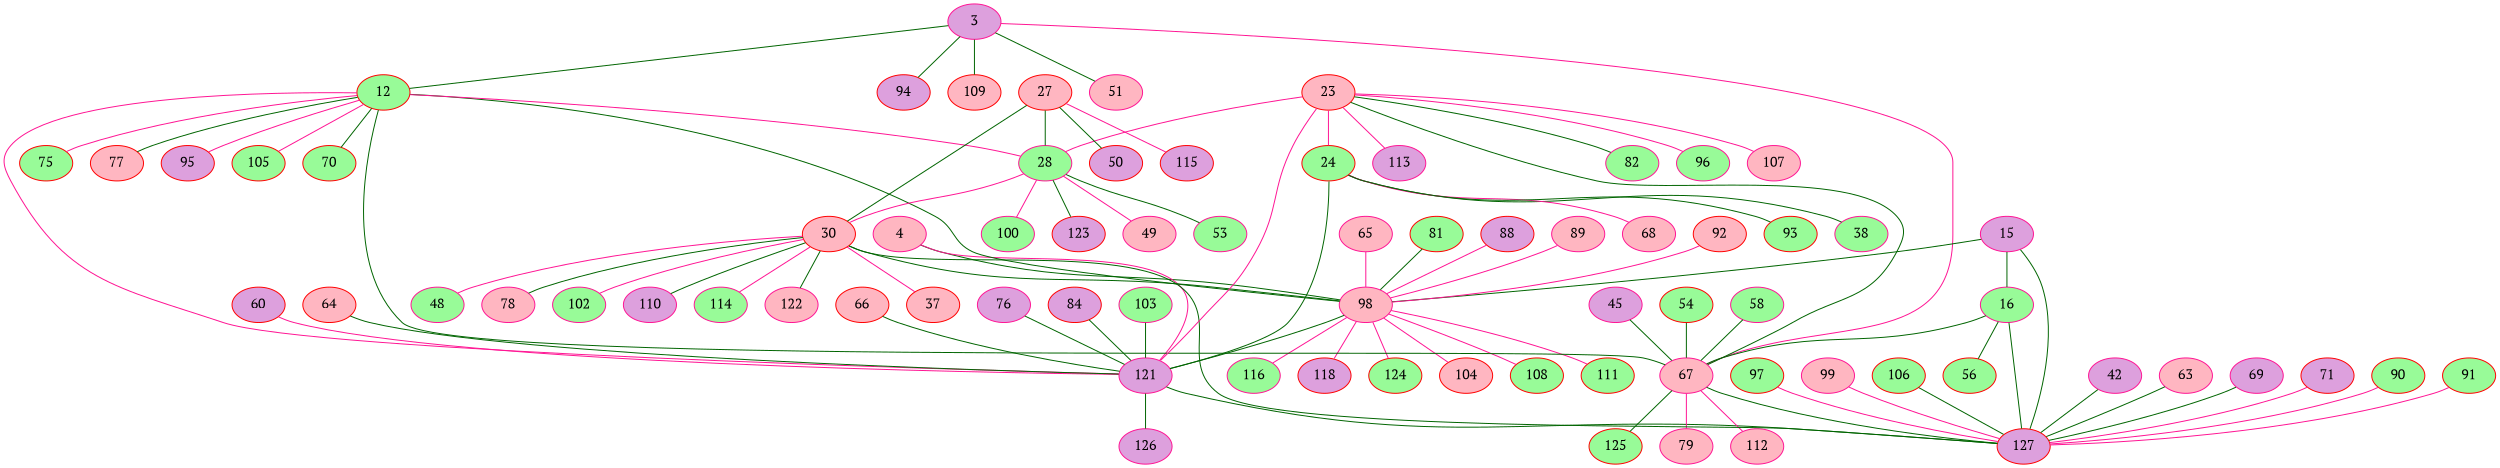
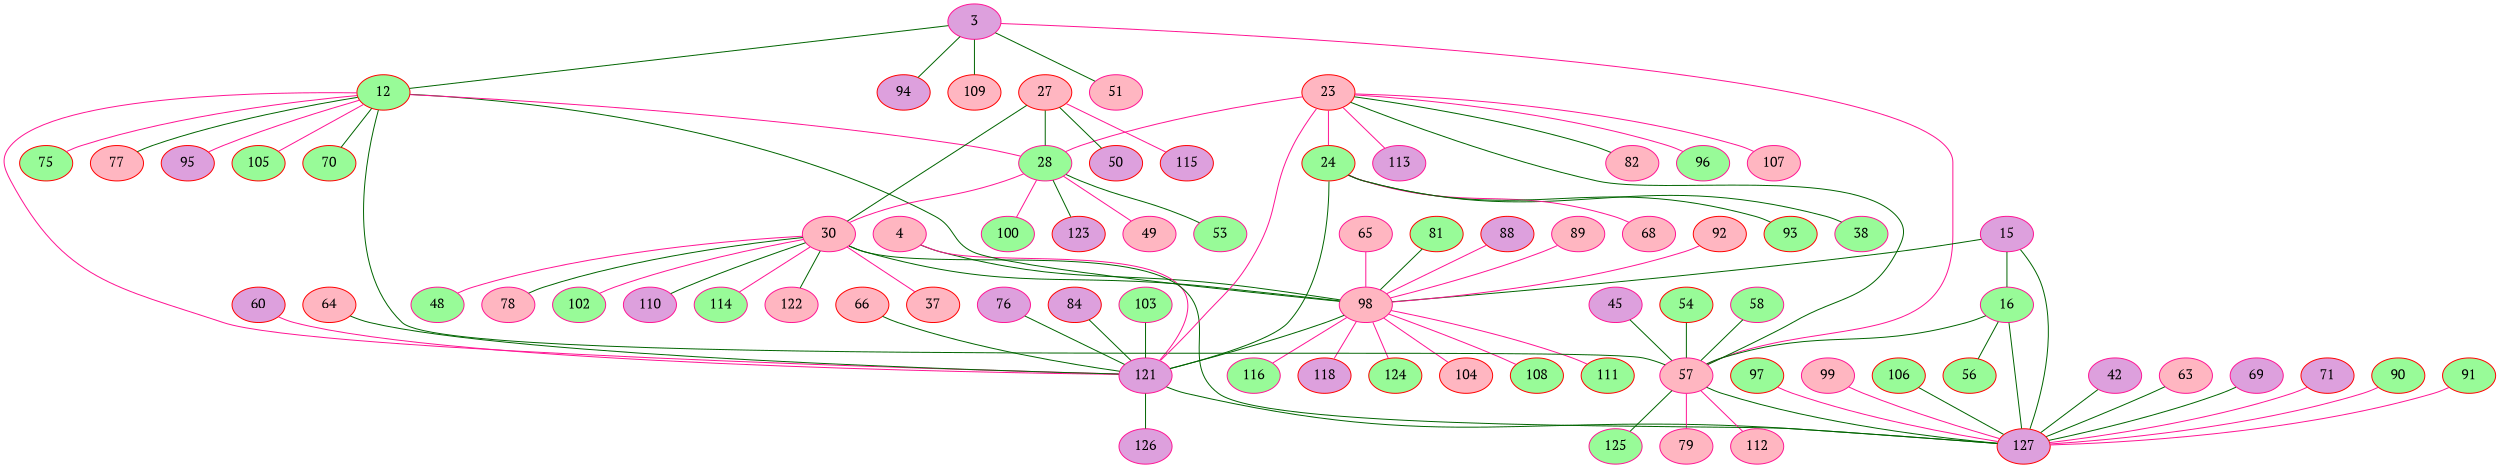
(1632, 163) -> (1632, 163)
(829, 234) -> (829, 234)
(1686, 376) -> (1686, 376)
(1616, 446) -> (1616, 446)
